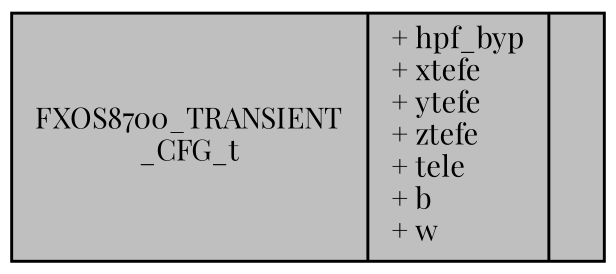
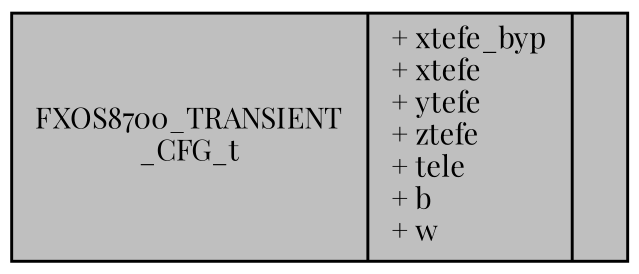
(458, 39) -> (470, 39)
